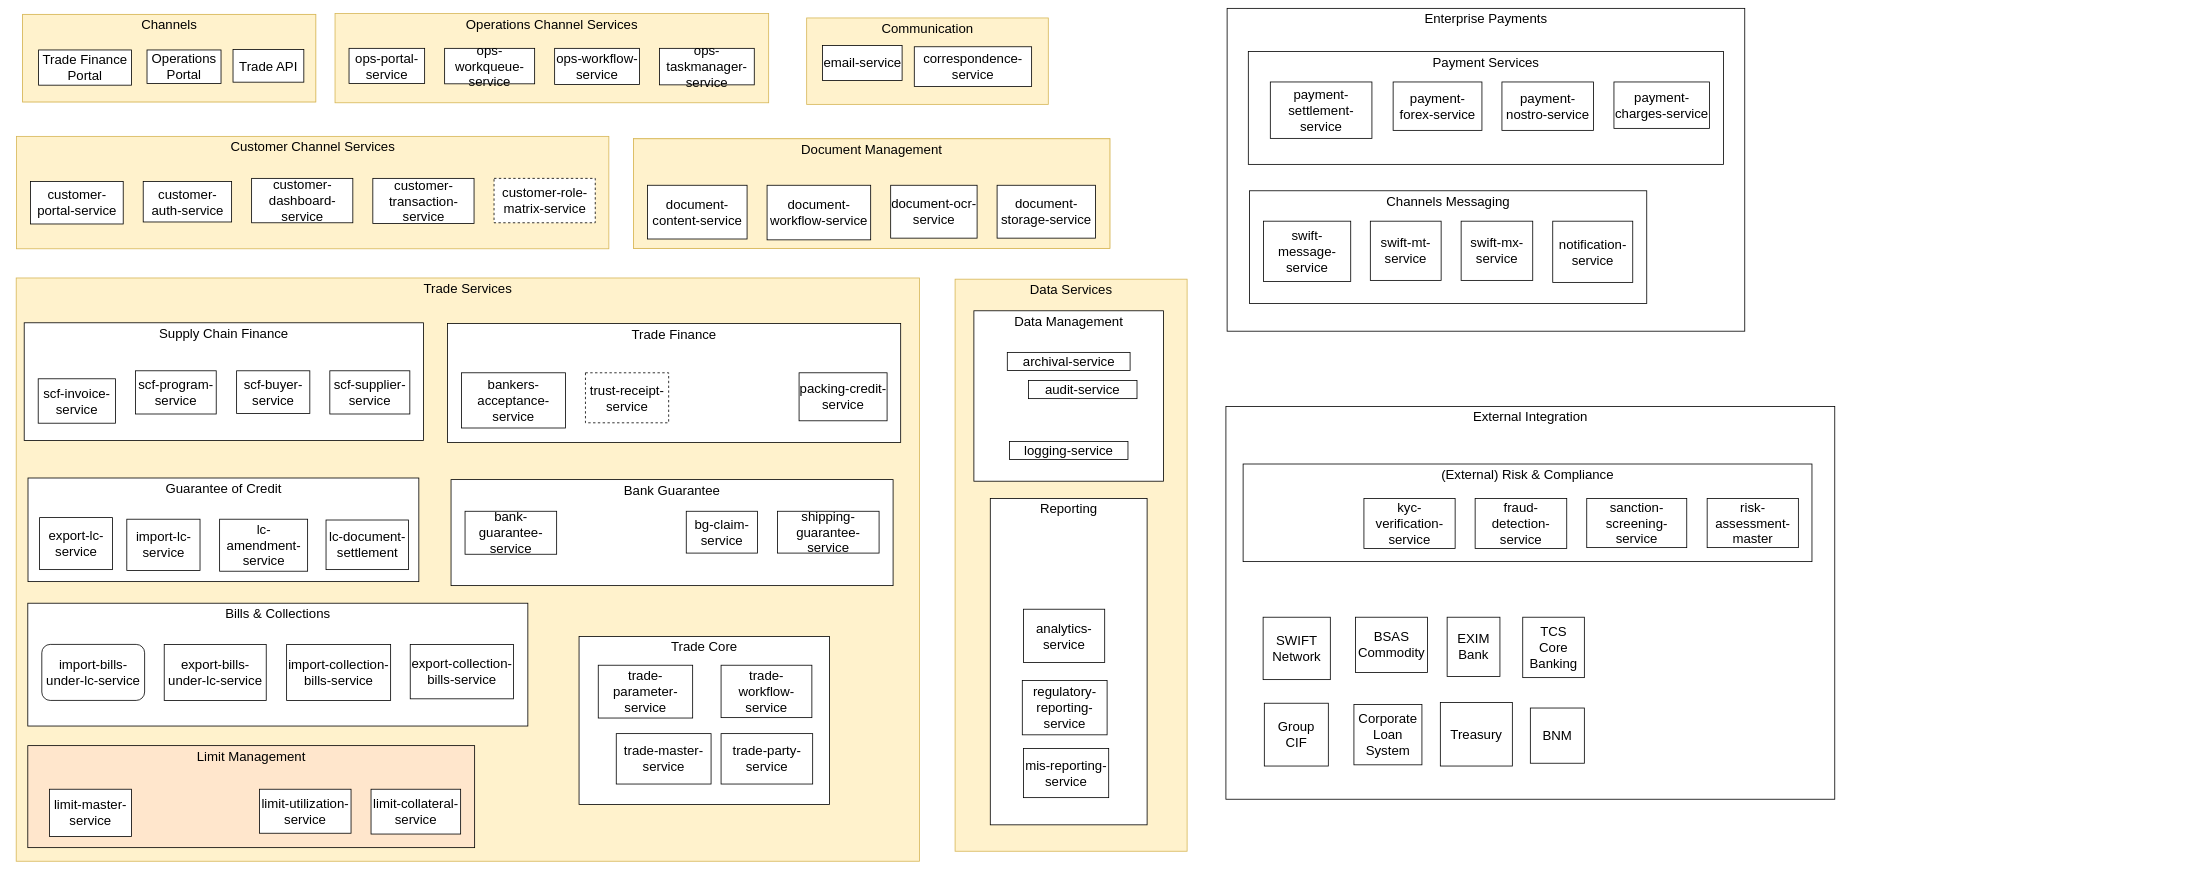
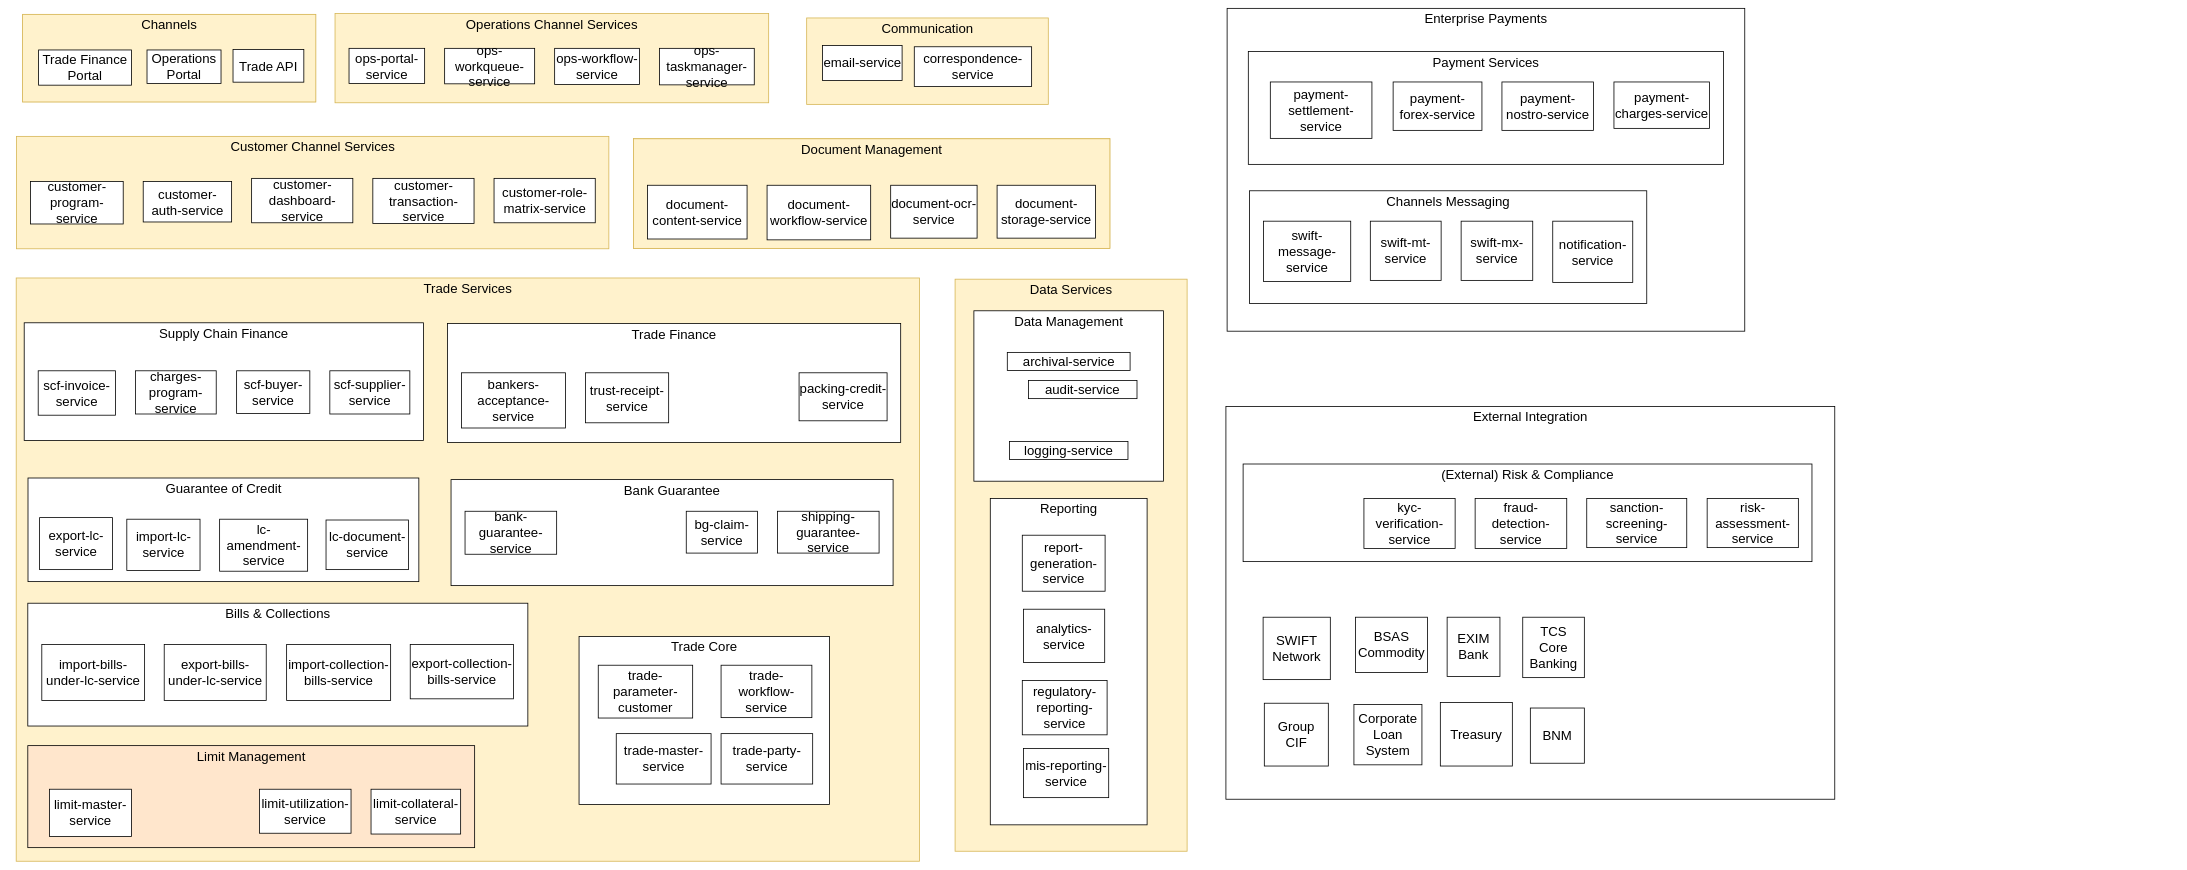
(545, 200) -> (545, 200)
(77, 203) -> (77, 203)
(176, 392) -> (176, 392)
(627, 398) -> (627, 398)
(77, 401) -> (77, 393)
(1753, 523) -> (1753, 523)
(367, 545) -> (367, 545)
none -> (1064, 563)
(93, 672) -> (93, 672)
(645, 691) -> (645, 691)
